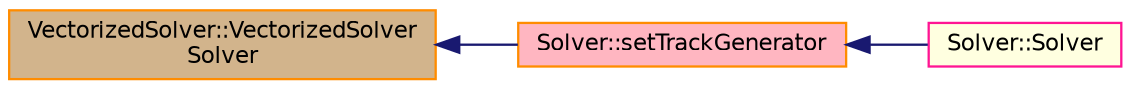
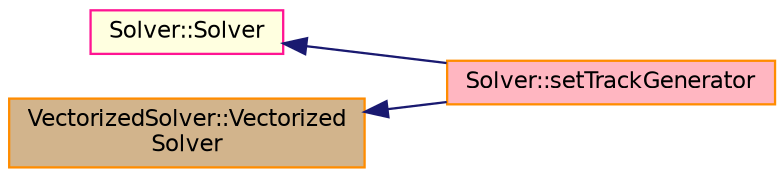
(222, 45) -> (187, 133)
(899, 45) -> (377, 55)
